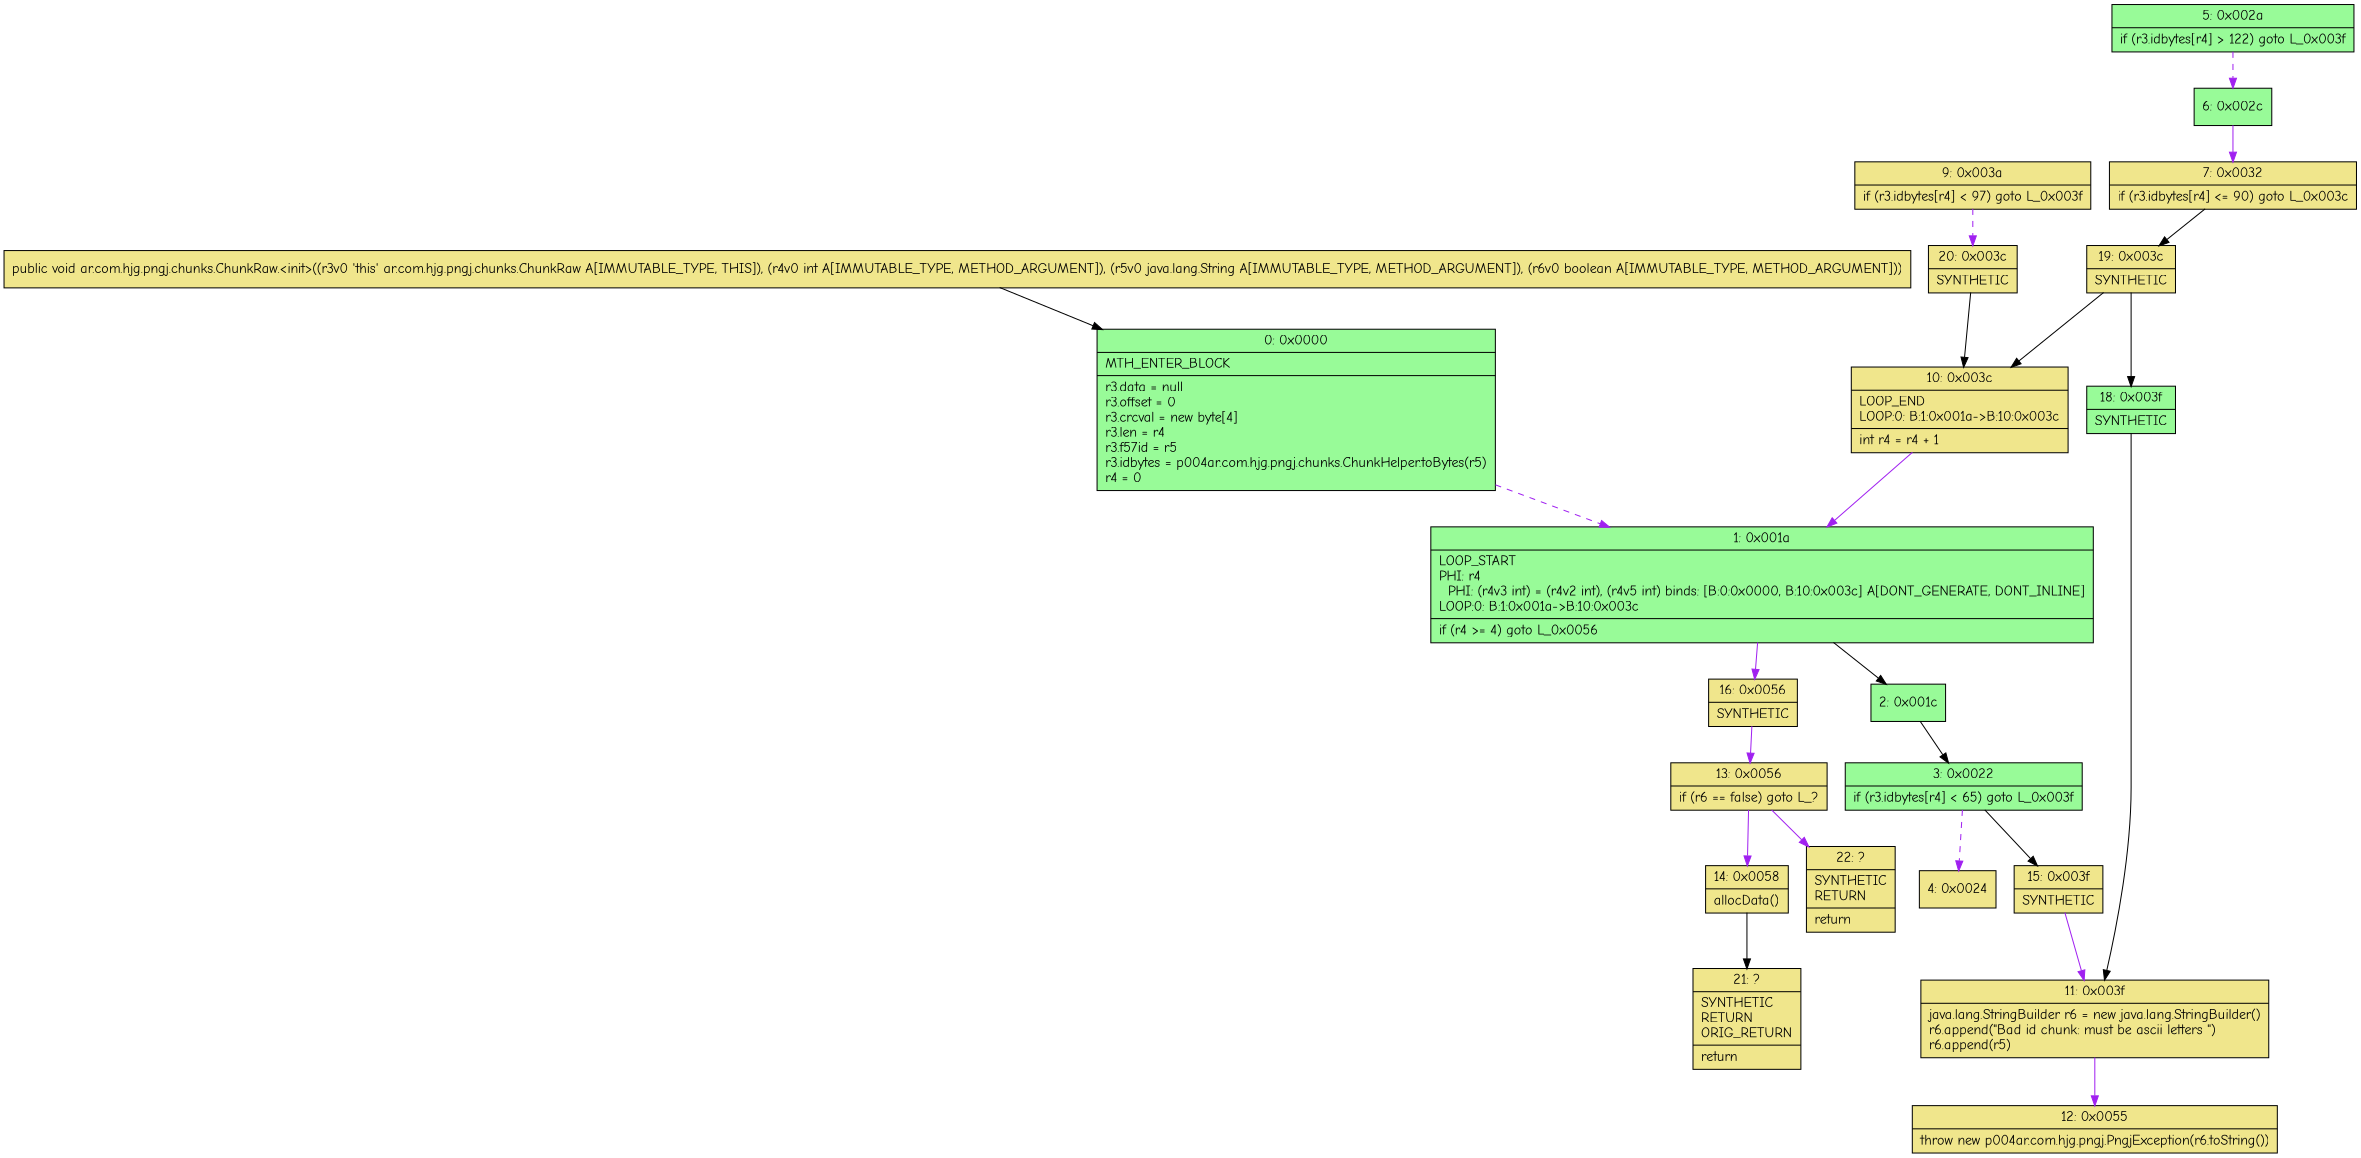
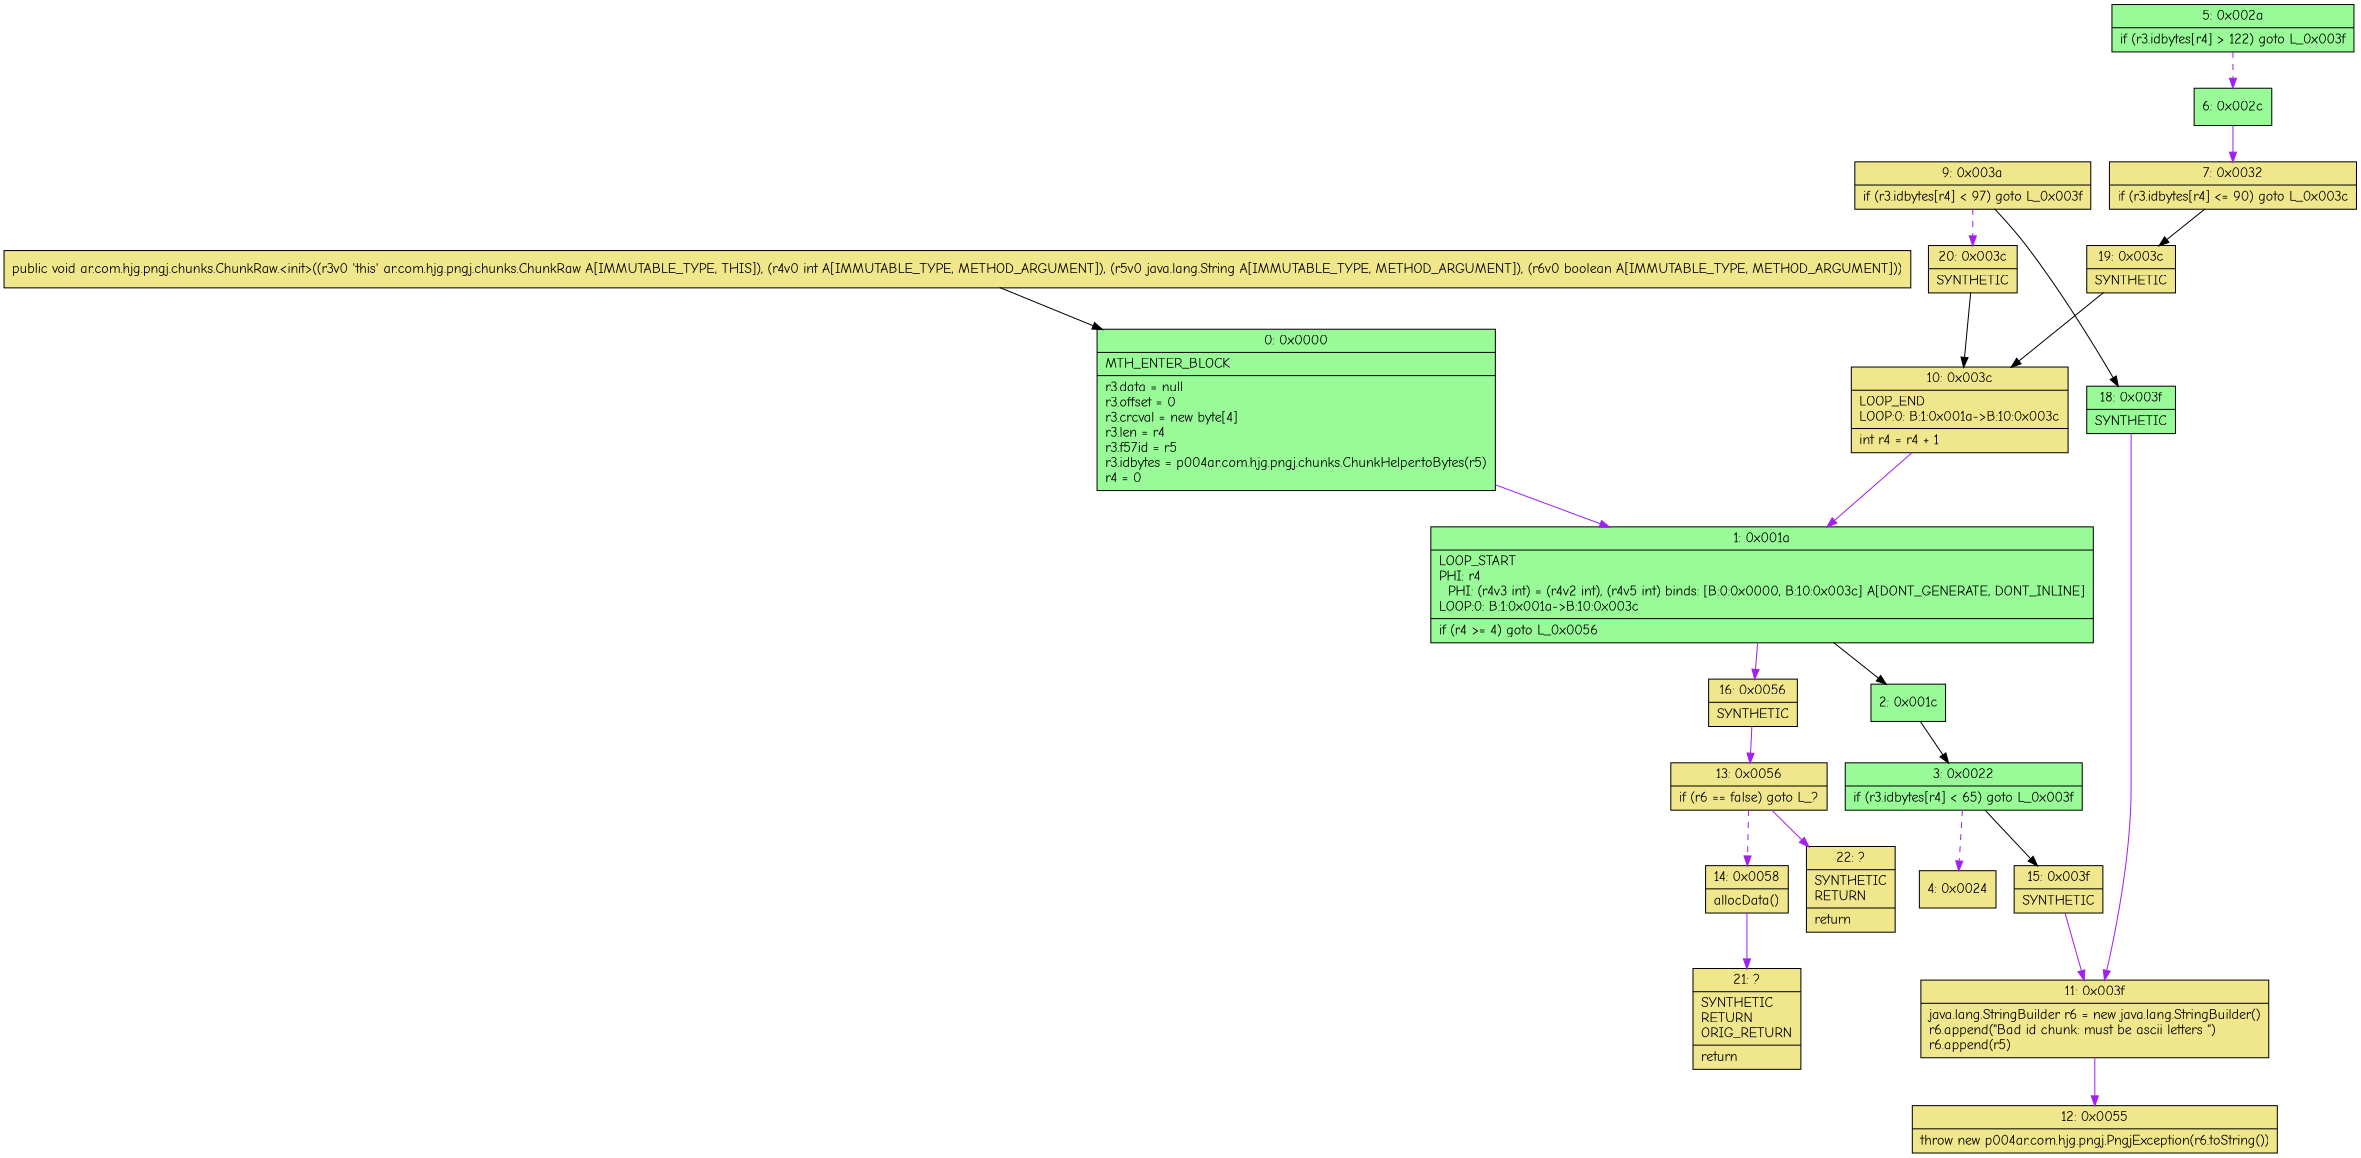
(2131, 334) -> (2058, 290)
(1548, 504) -> (1548, 504)
(2131, 703) -> (2131, 703)
(1748, 833) -> (1748, 833)
(1747, 936) -> (1747, 936)
